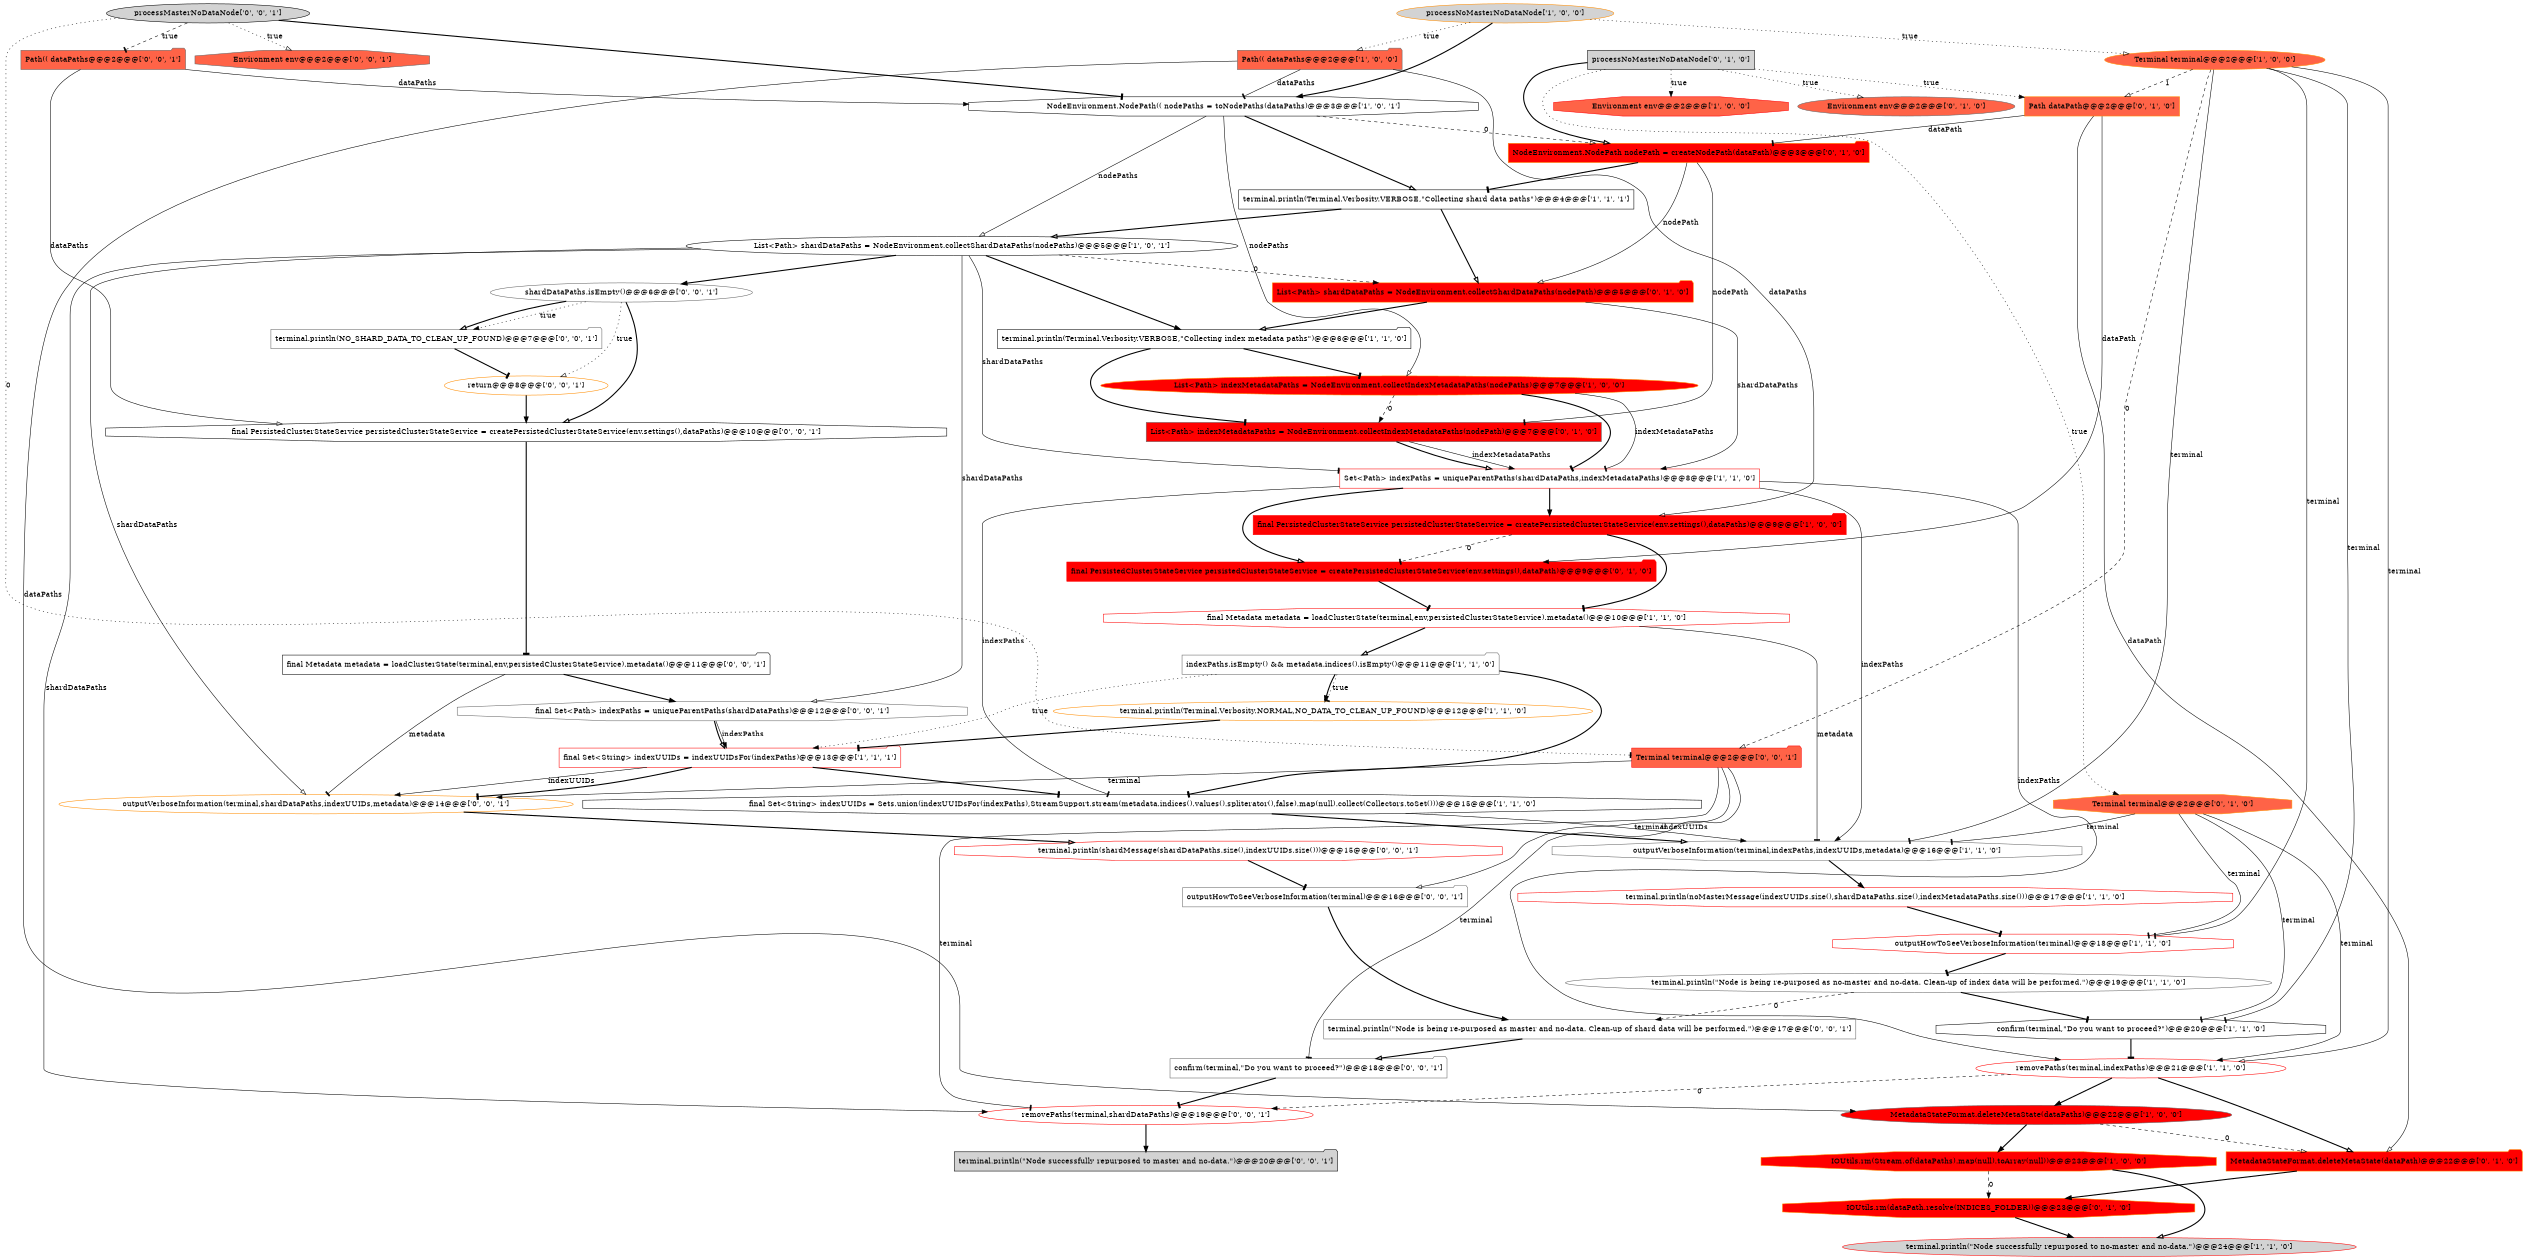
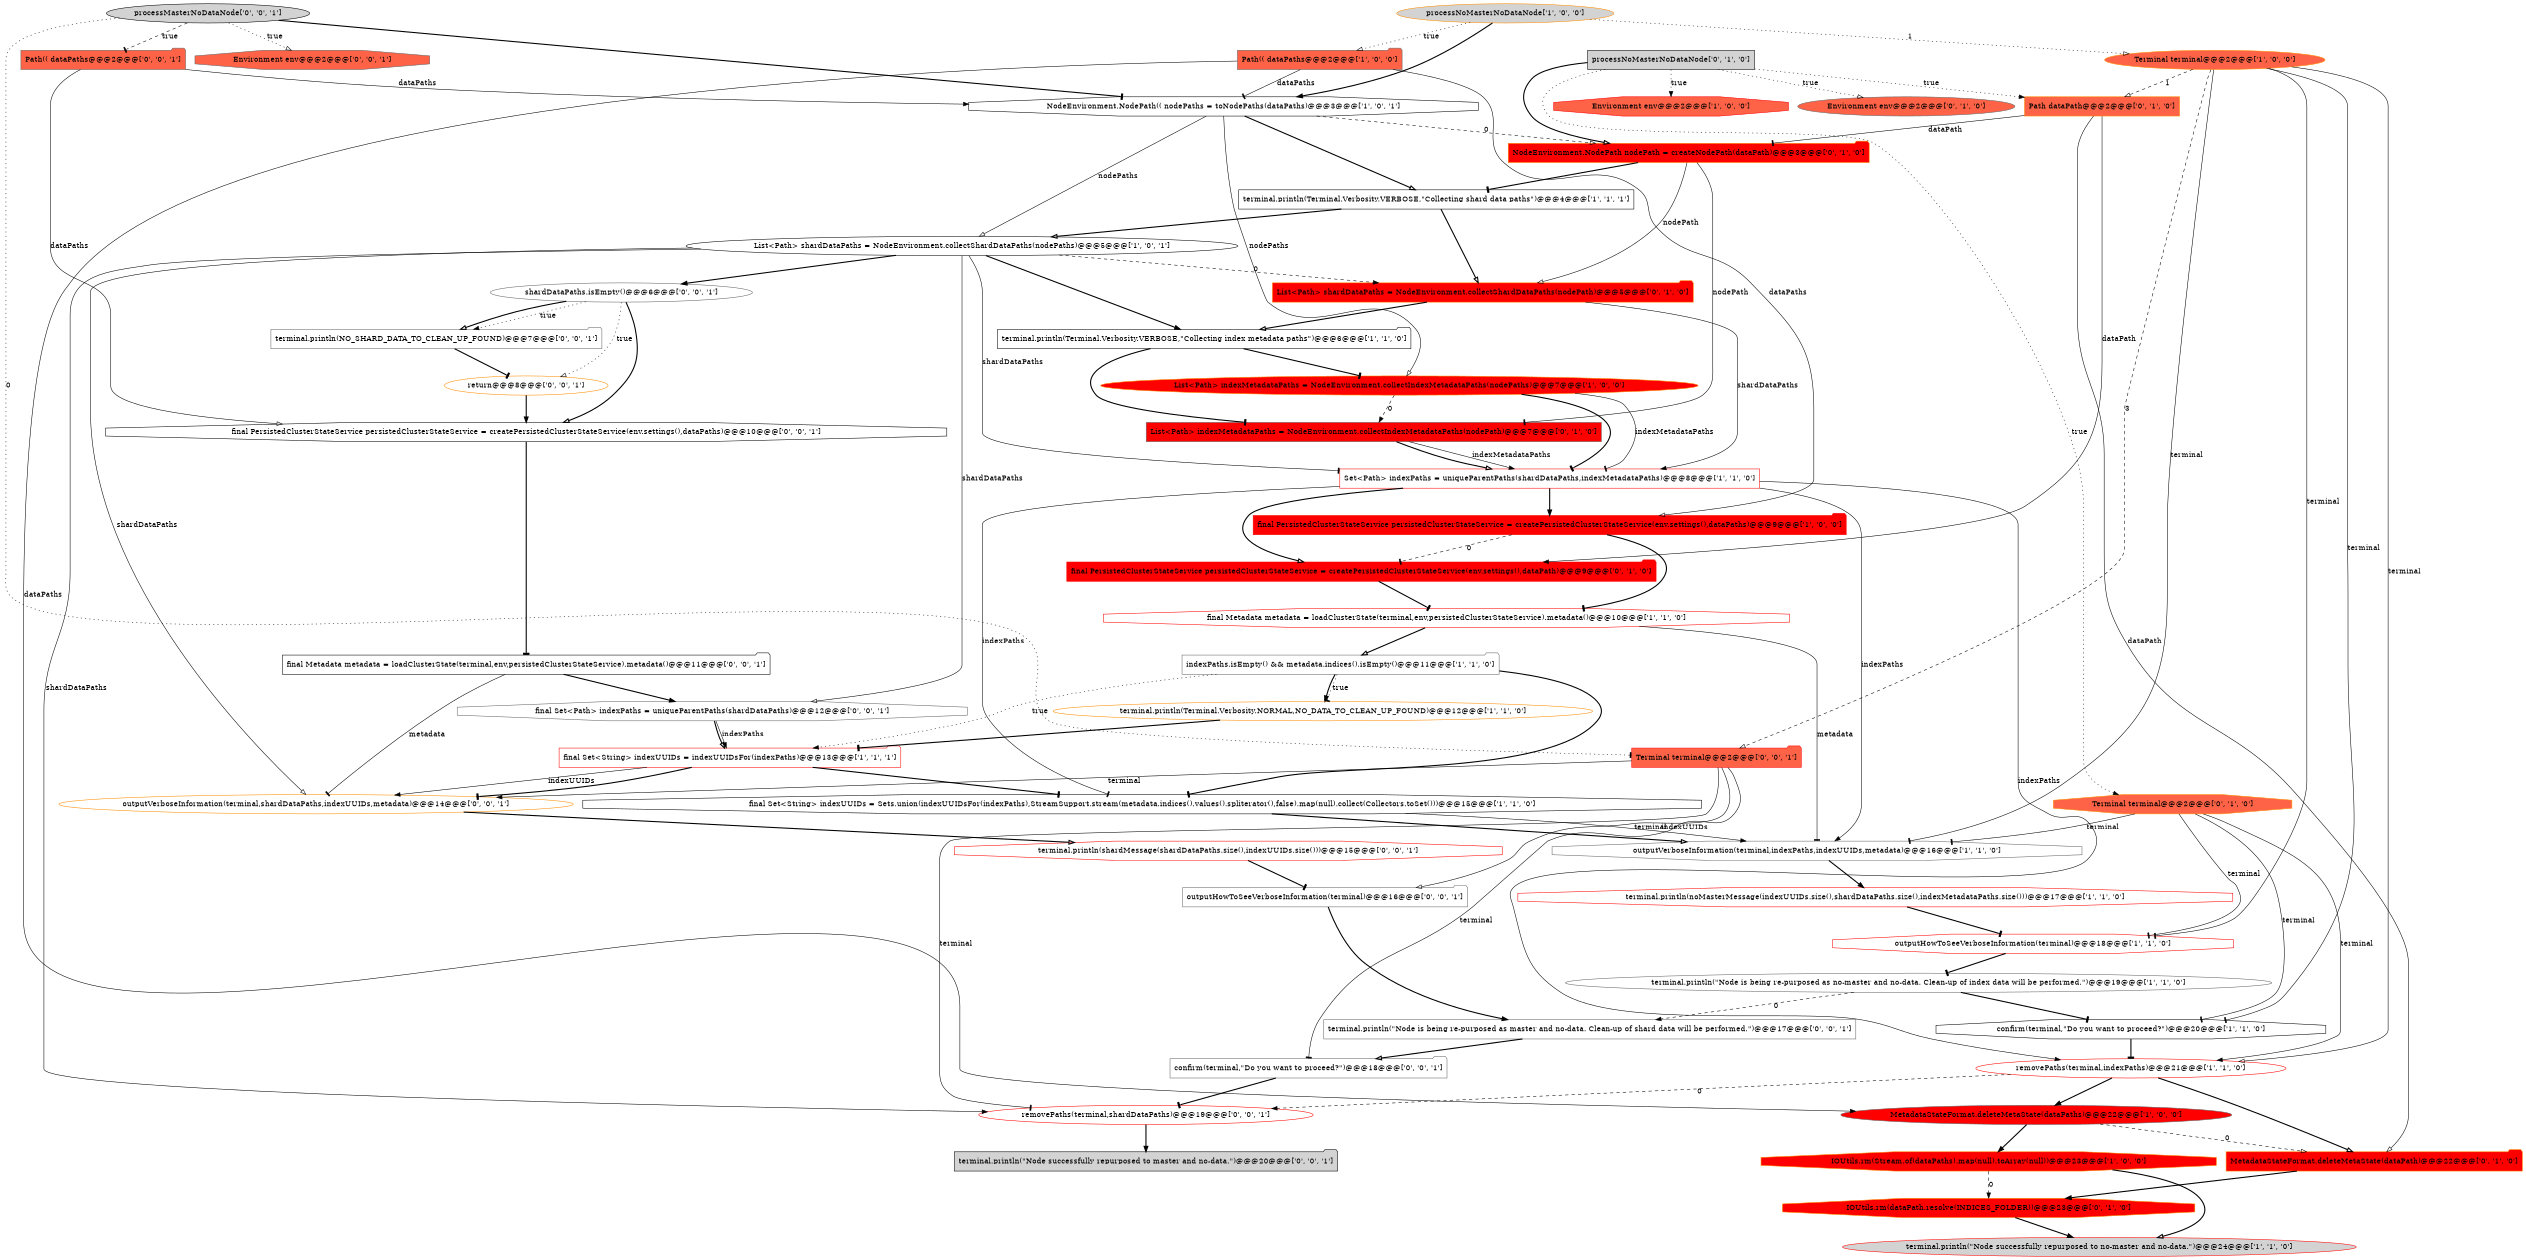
(1910, 37) -> (1910, 37)
(2128, 409) -> (2128, 409)
